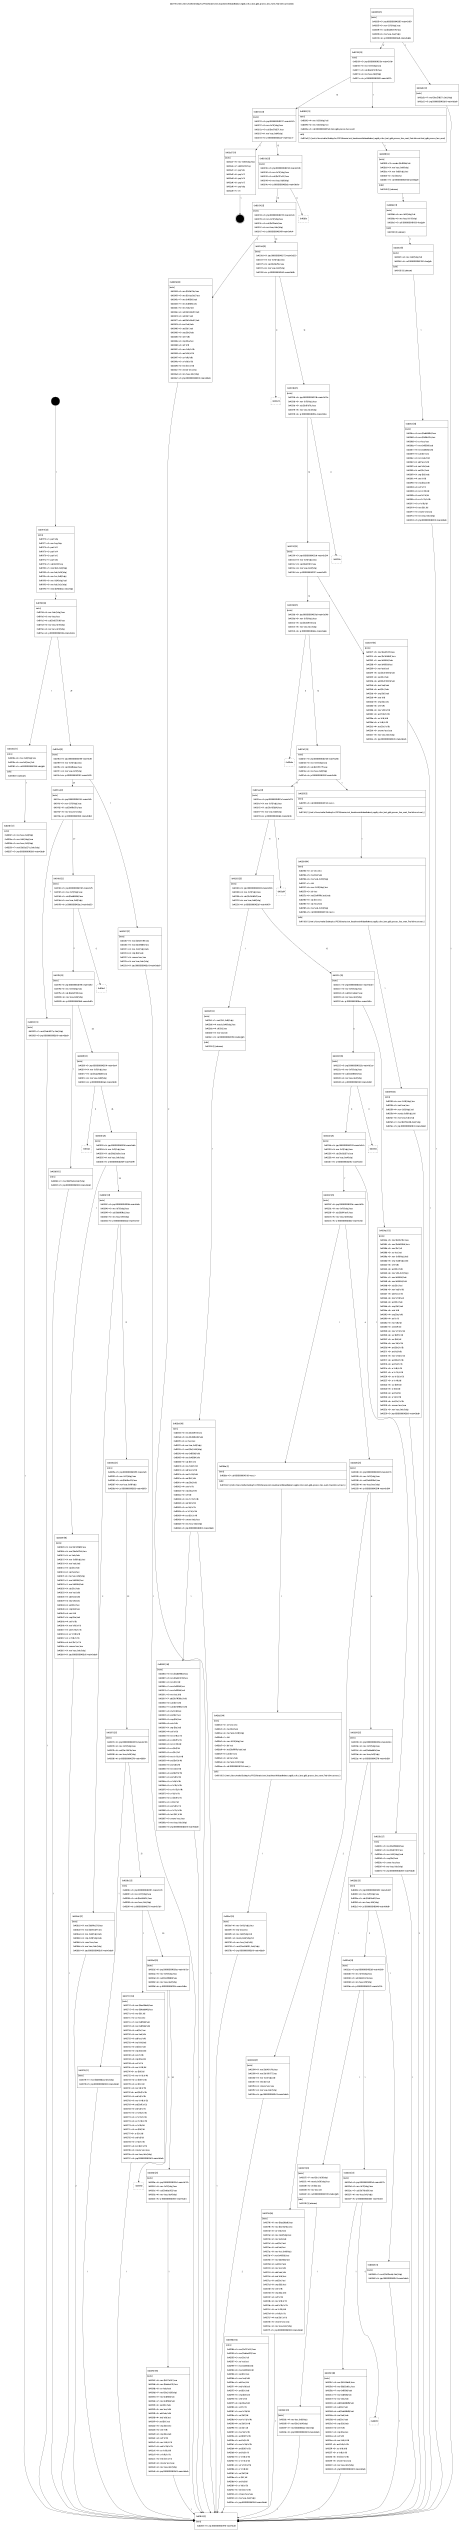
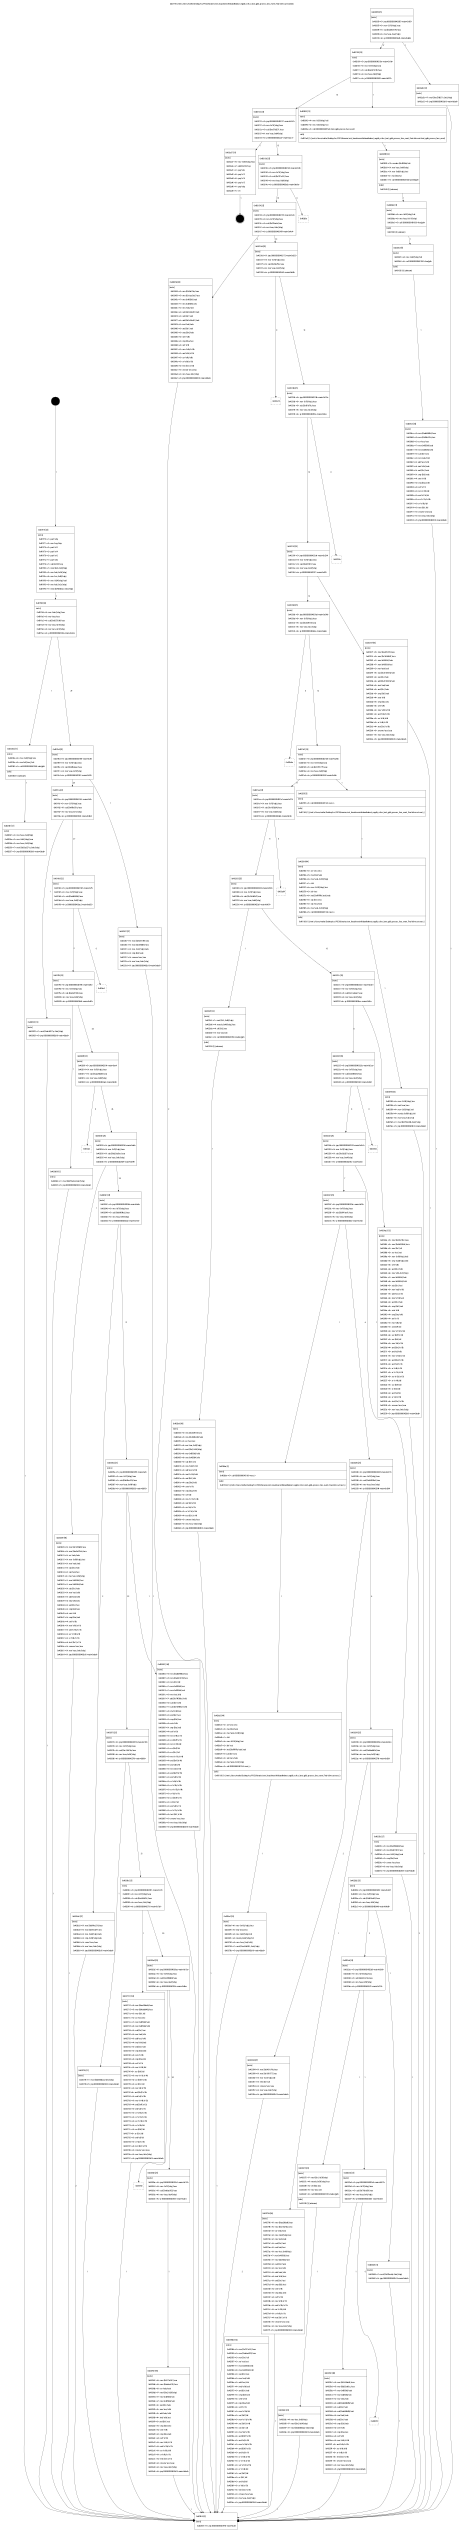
(187, 1596) -> (135, 1584)
